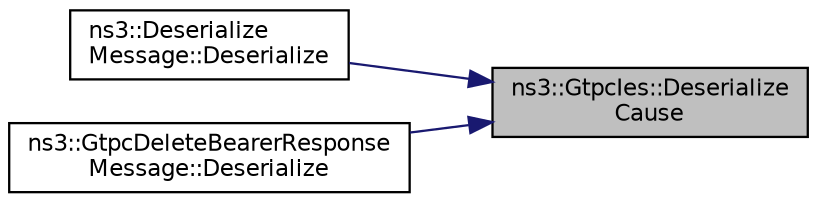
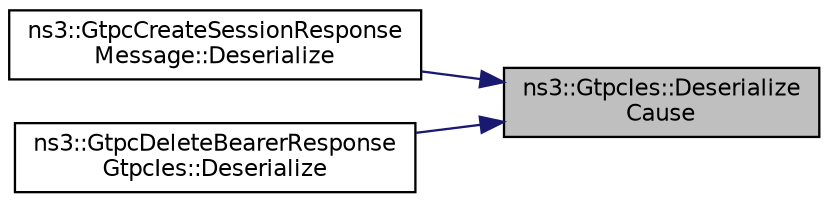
(209, 45) -> (215, 45)
(209, 158) -> (215, 158)
